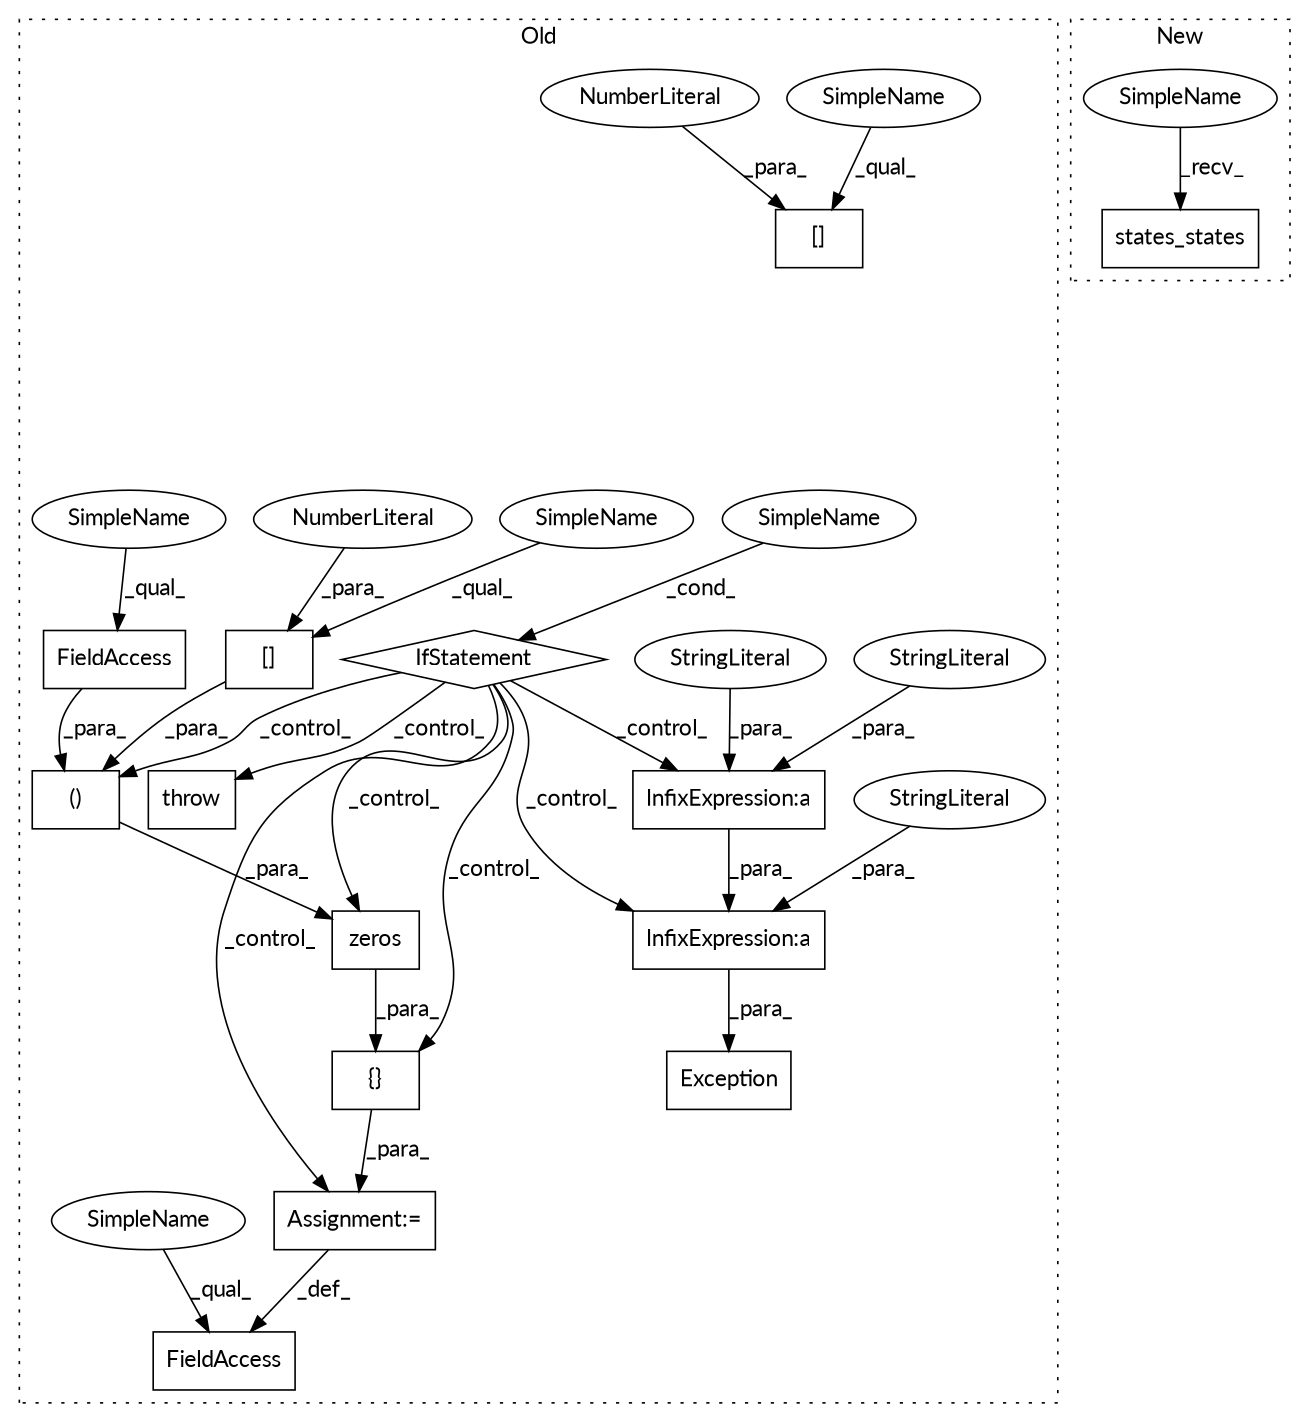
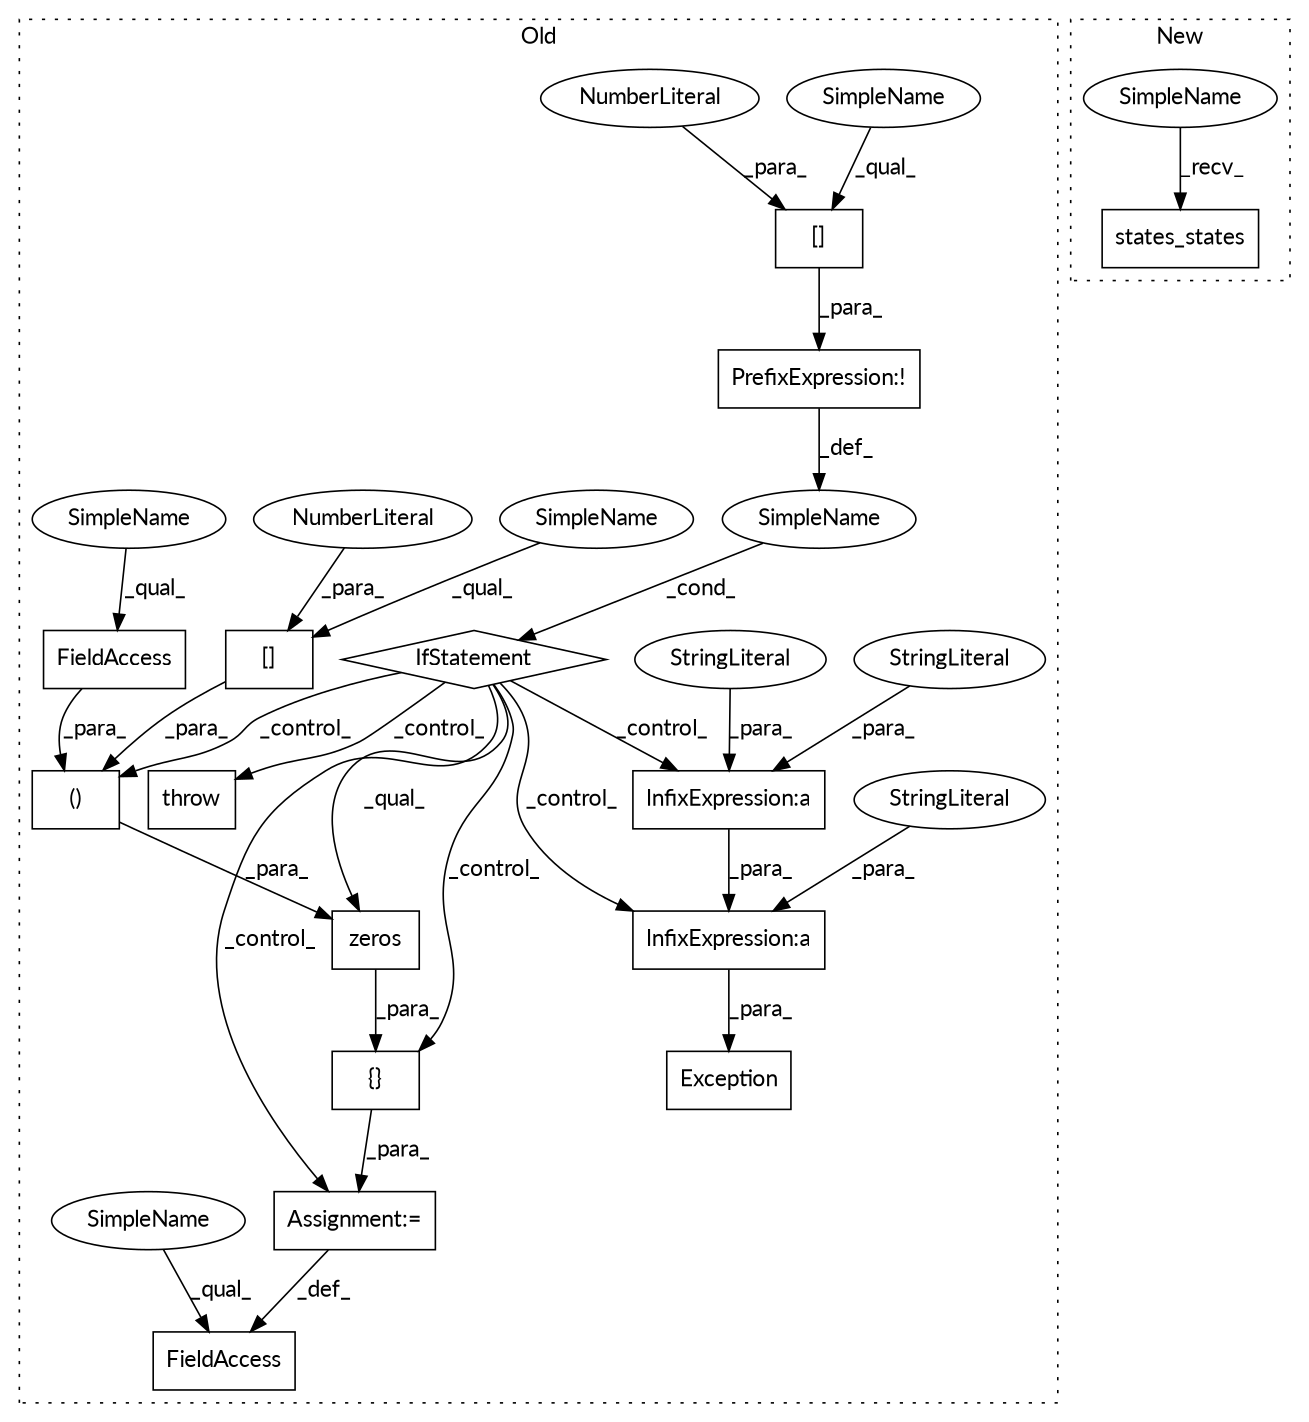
none -> (819, 379)
(395, 800) -> (395, 800)
